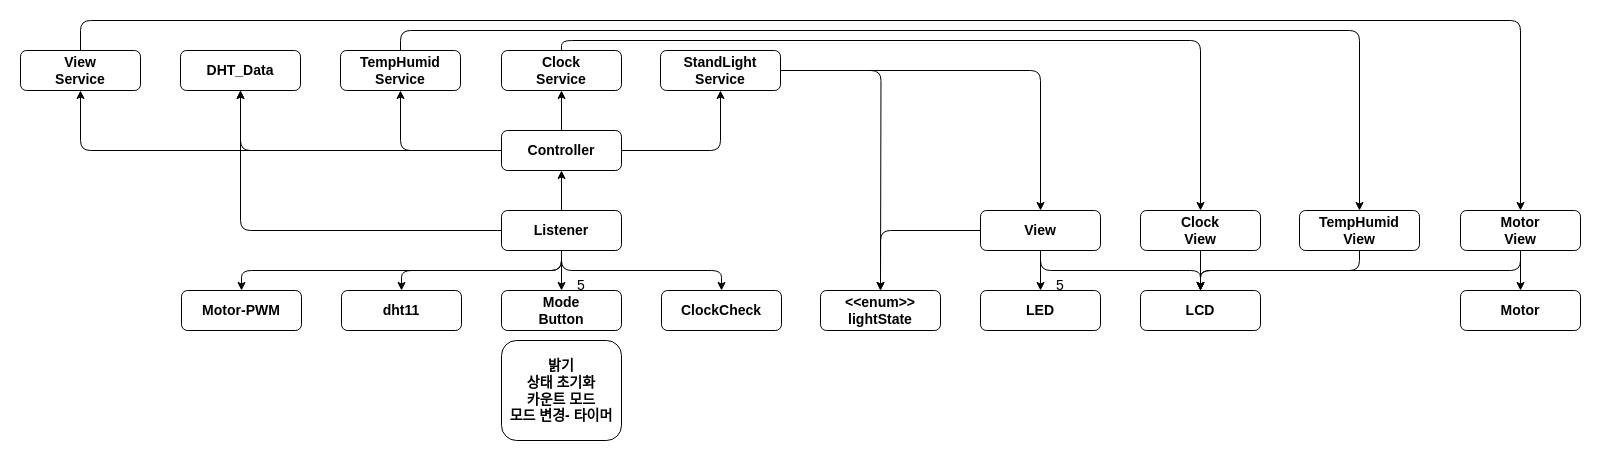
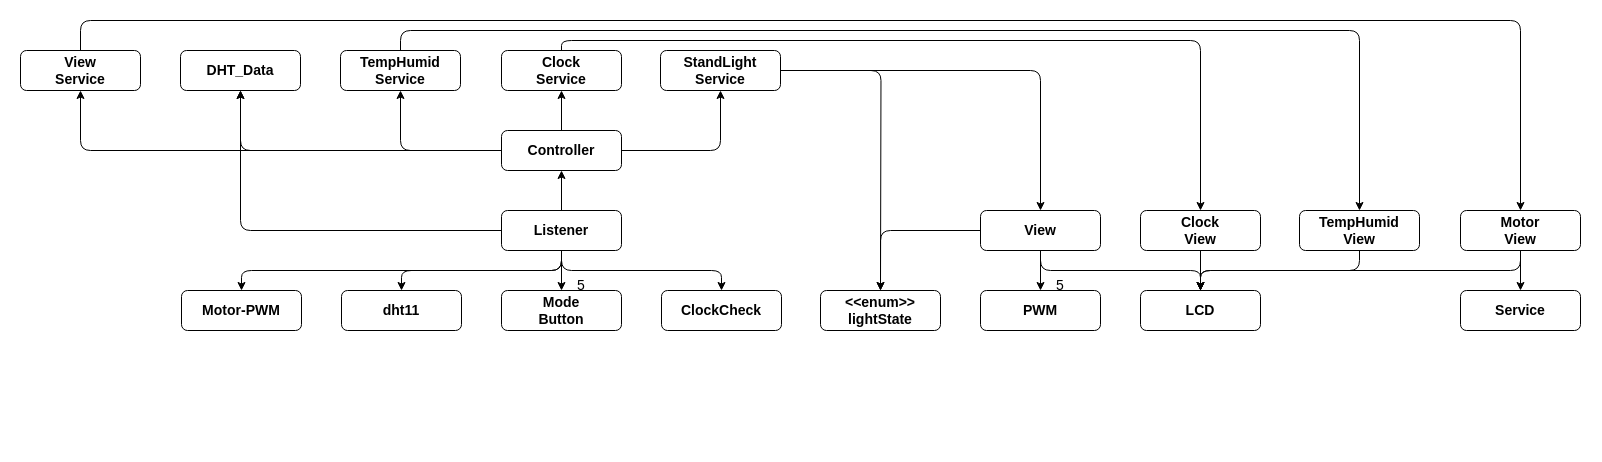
(1041, 311) -> (1041, 311)
(1521, 311) -> (1521, 311)
(562, 391) -> none
